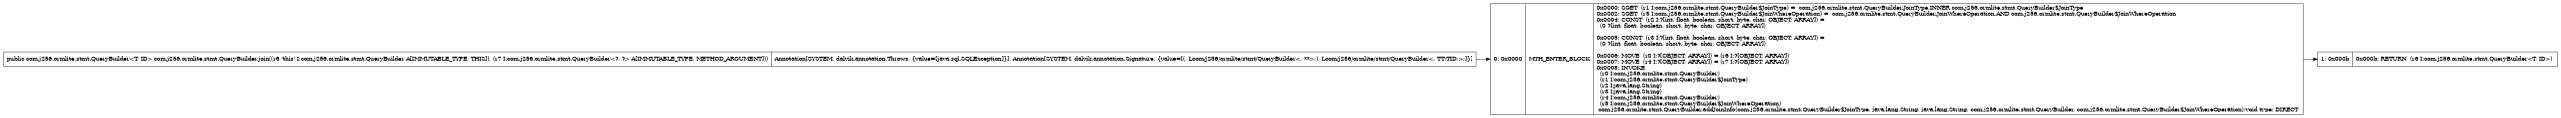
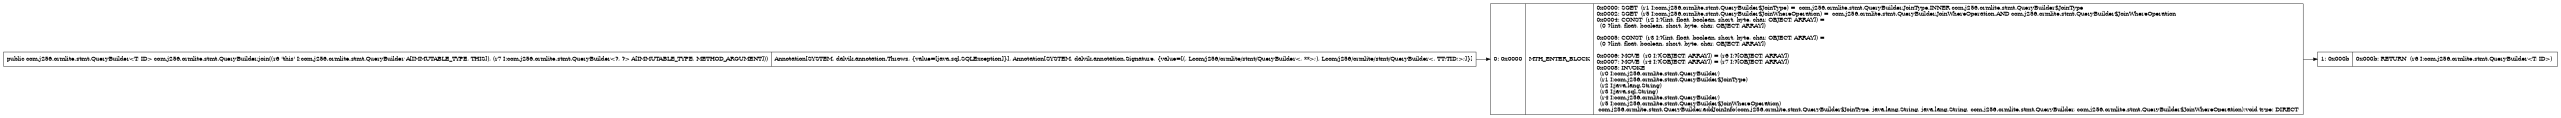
(1629, 92) -> (1627, 92)
